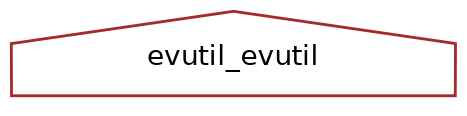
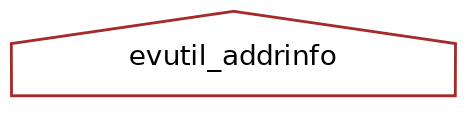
(233, 58) -> (233, 58)
